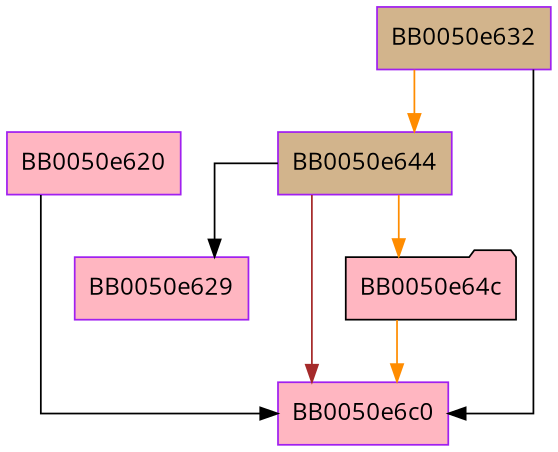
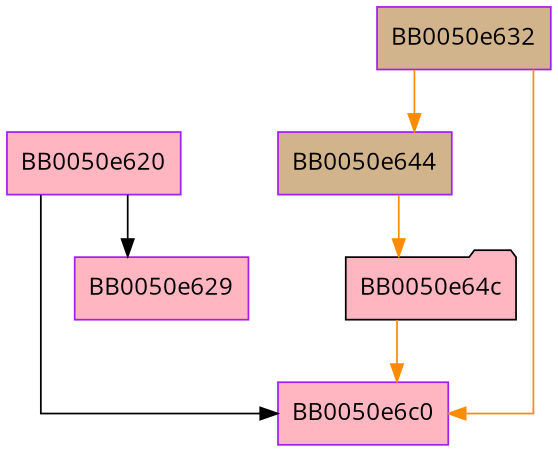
(215, 170) -> (128, 217)
(533, 275) -> (533, 275)
(312, 280) -> none
